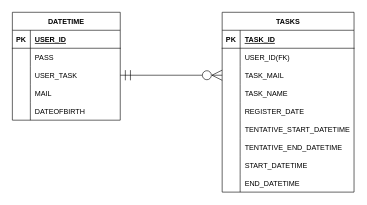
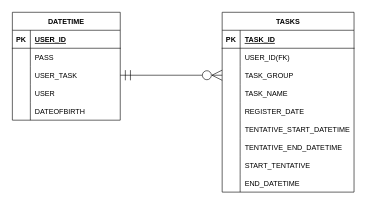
(263, 76) -> (265, 76)
(43, 94) -> (43, 94)
(273, 166) -> (275, 166)
